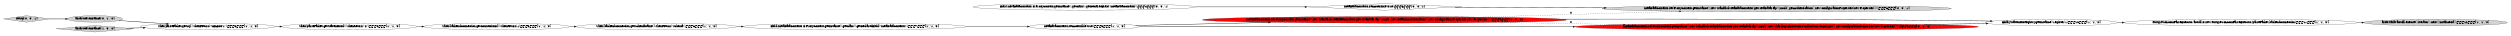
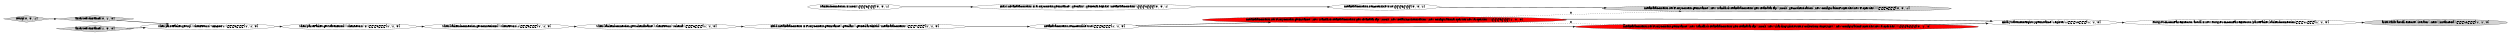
none -> (855, 7)
(1385, 7) -> (1385, 7)
(95, 19) -> (95, 19)
